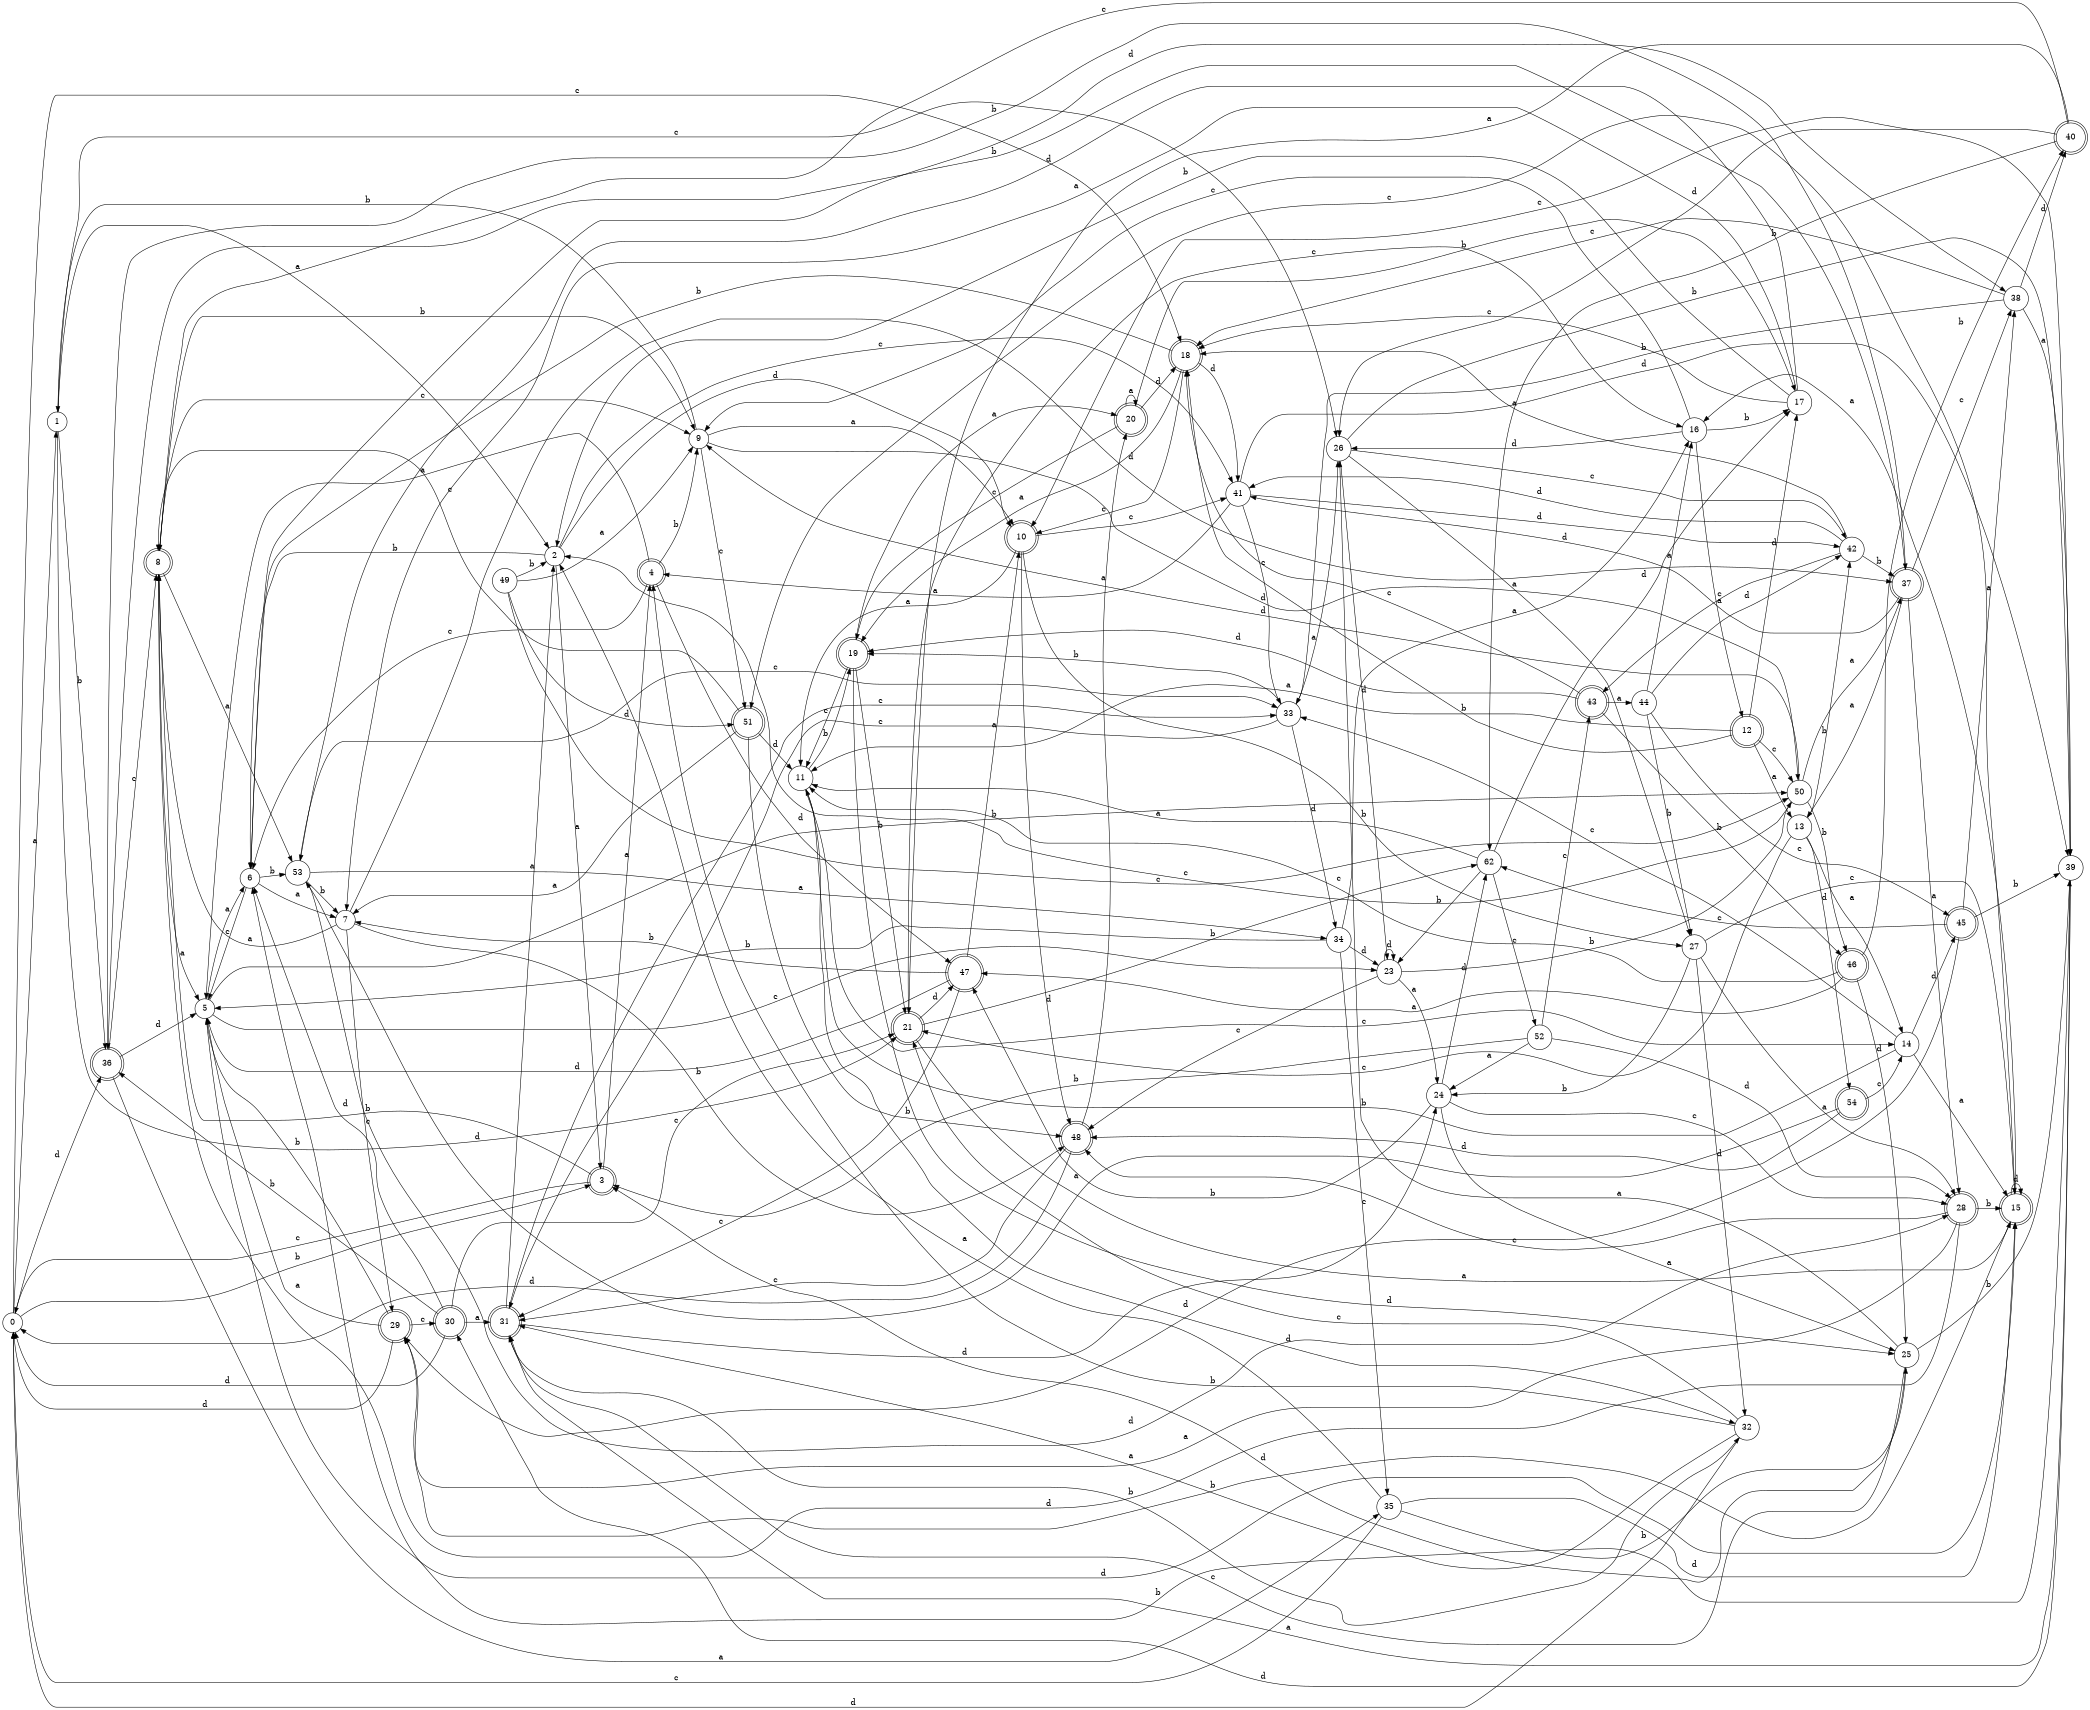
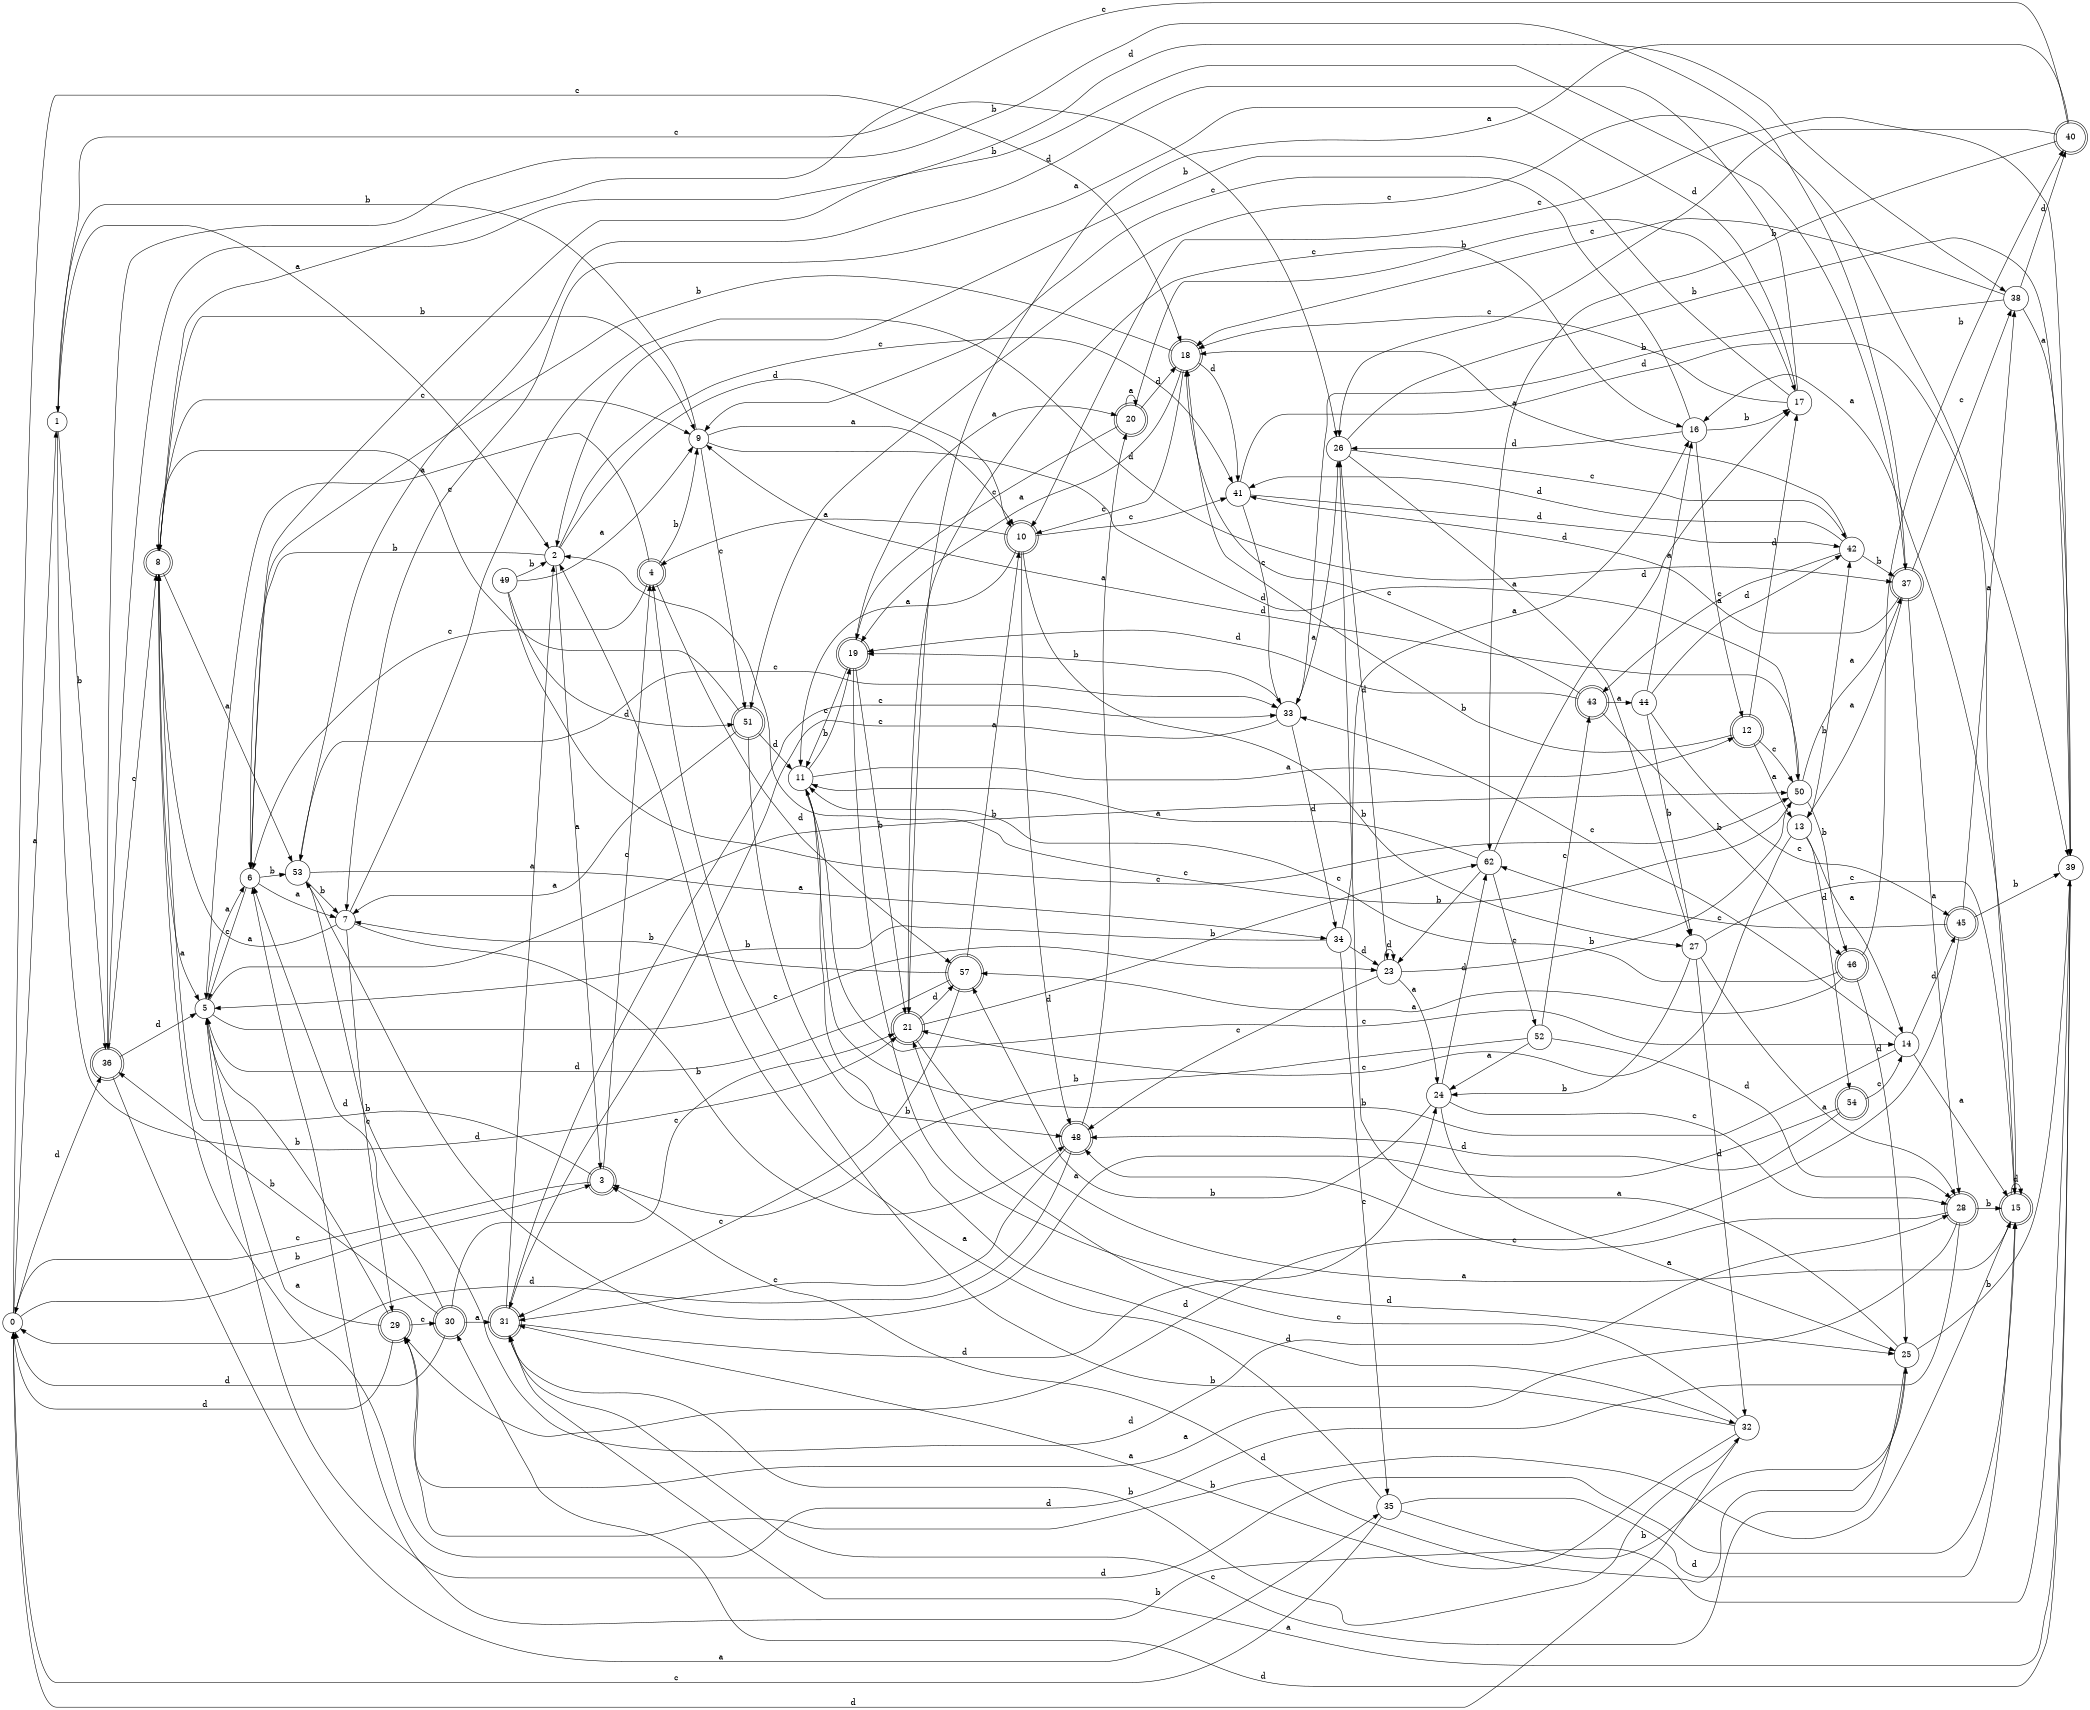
(980, 597) -> (833, 519)
(1291, 692) -> (1273, 776)
(627, 855) -> (627, 855)
(965, 973) -> (965, 973)
